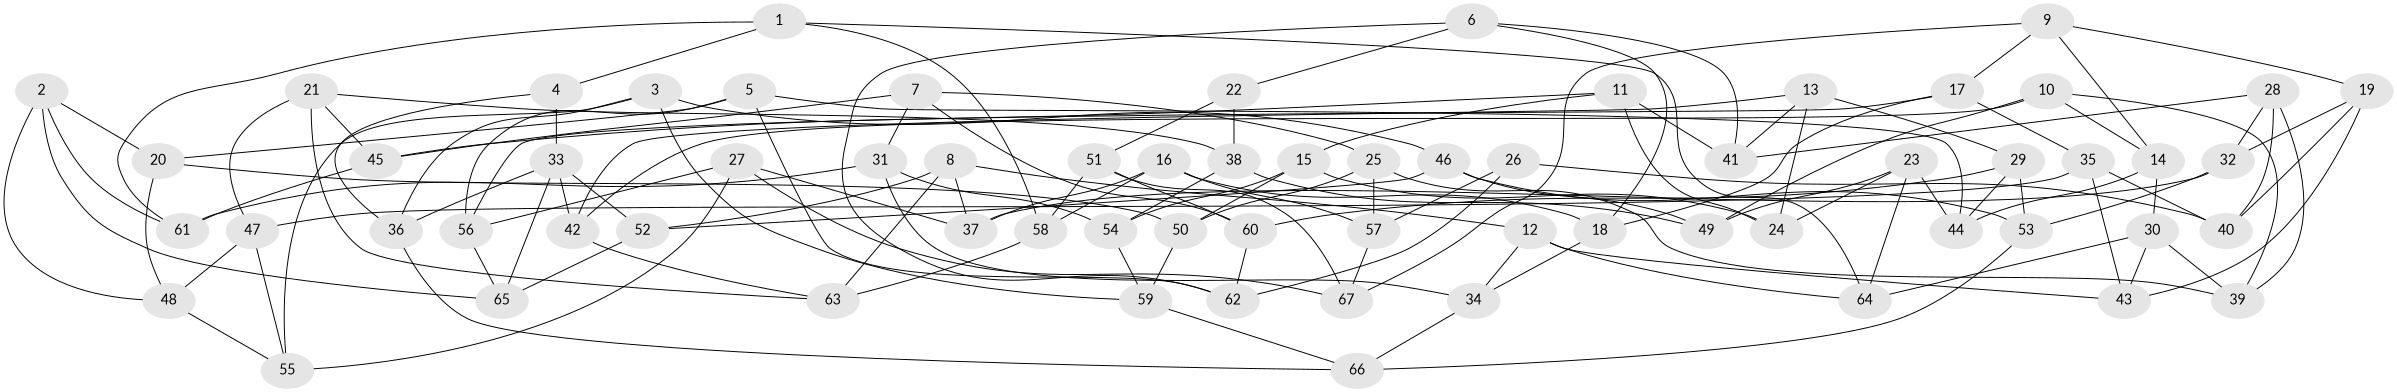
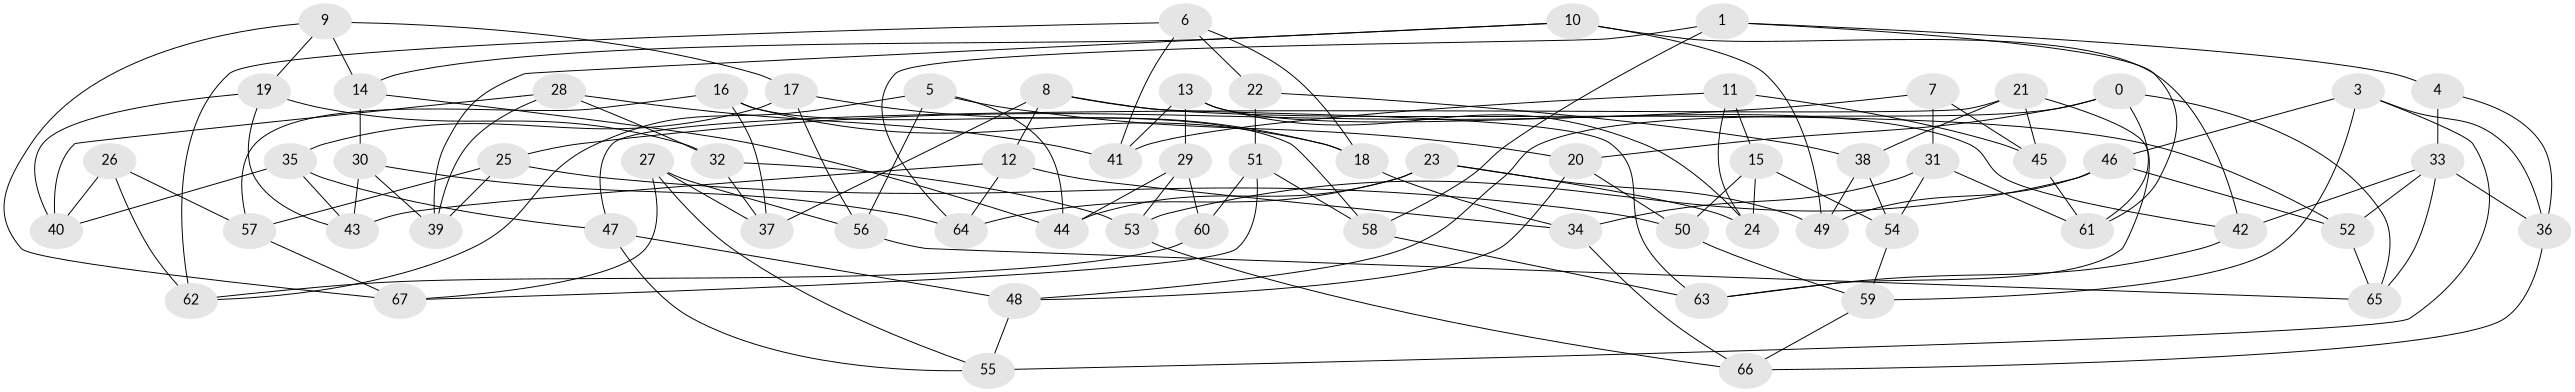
(42, 91) -> (2119, 91)
(1036, 168) -> none
